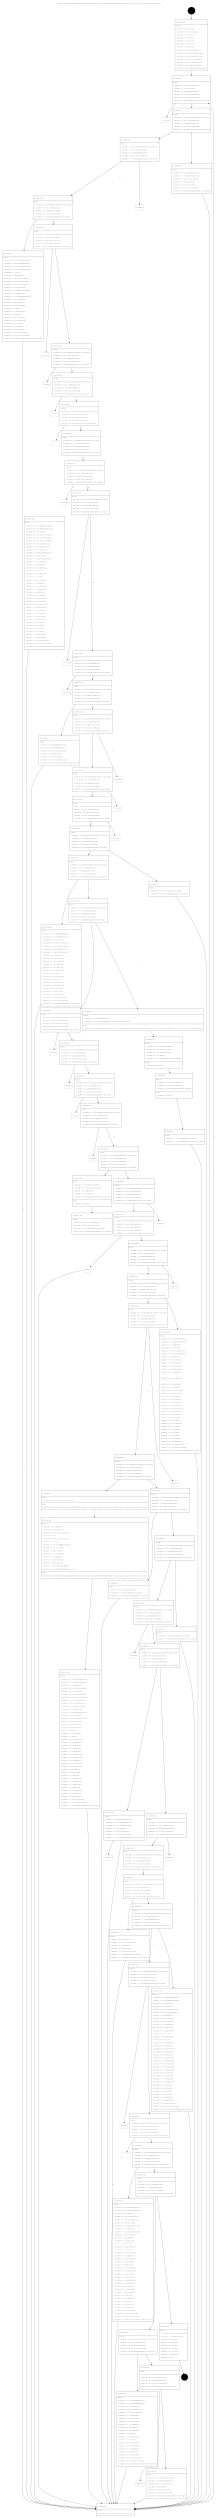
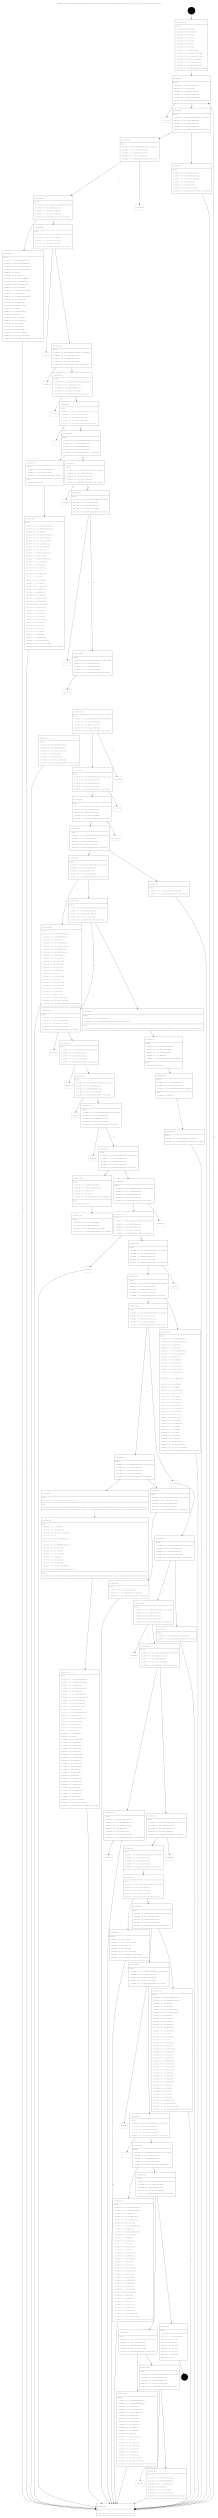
none -> (44, 473)
(92, 692) -> none
(172, 1524) -> (193, 1506)
